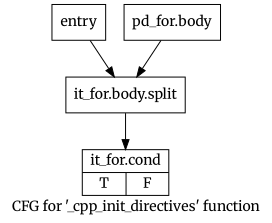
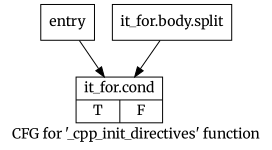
(172, 22) -> none
(99, 54) -> (89, 55)
